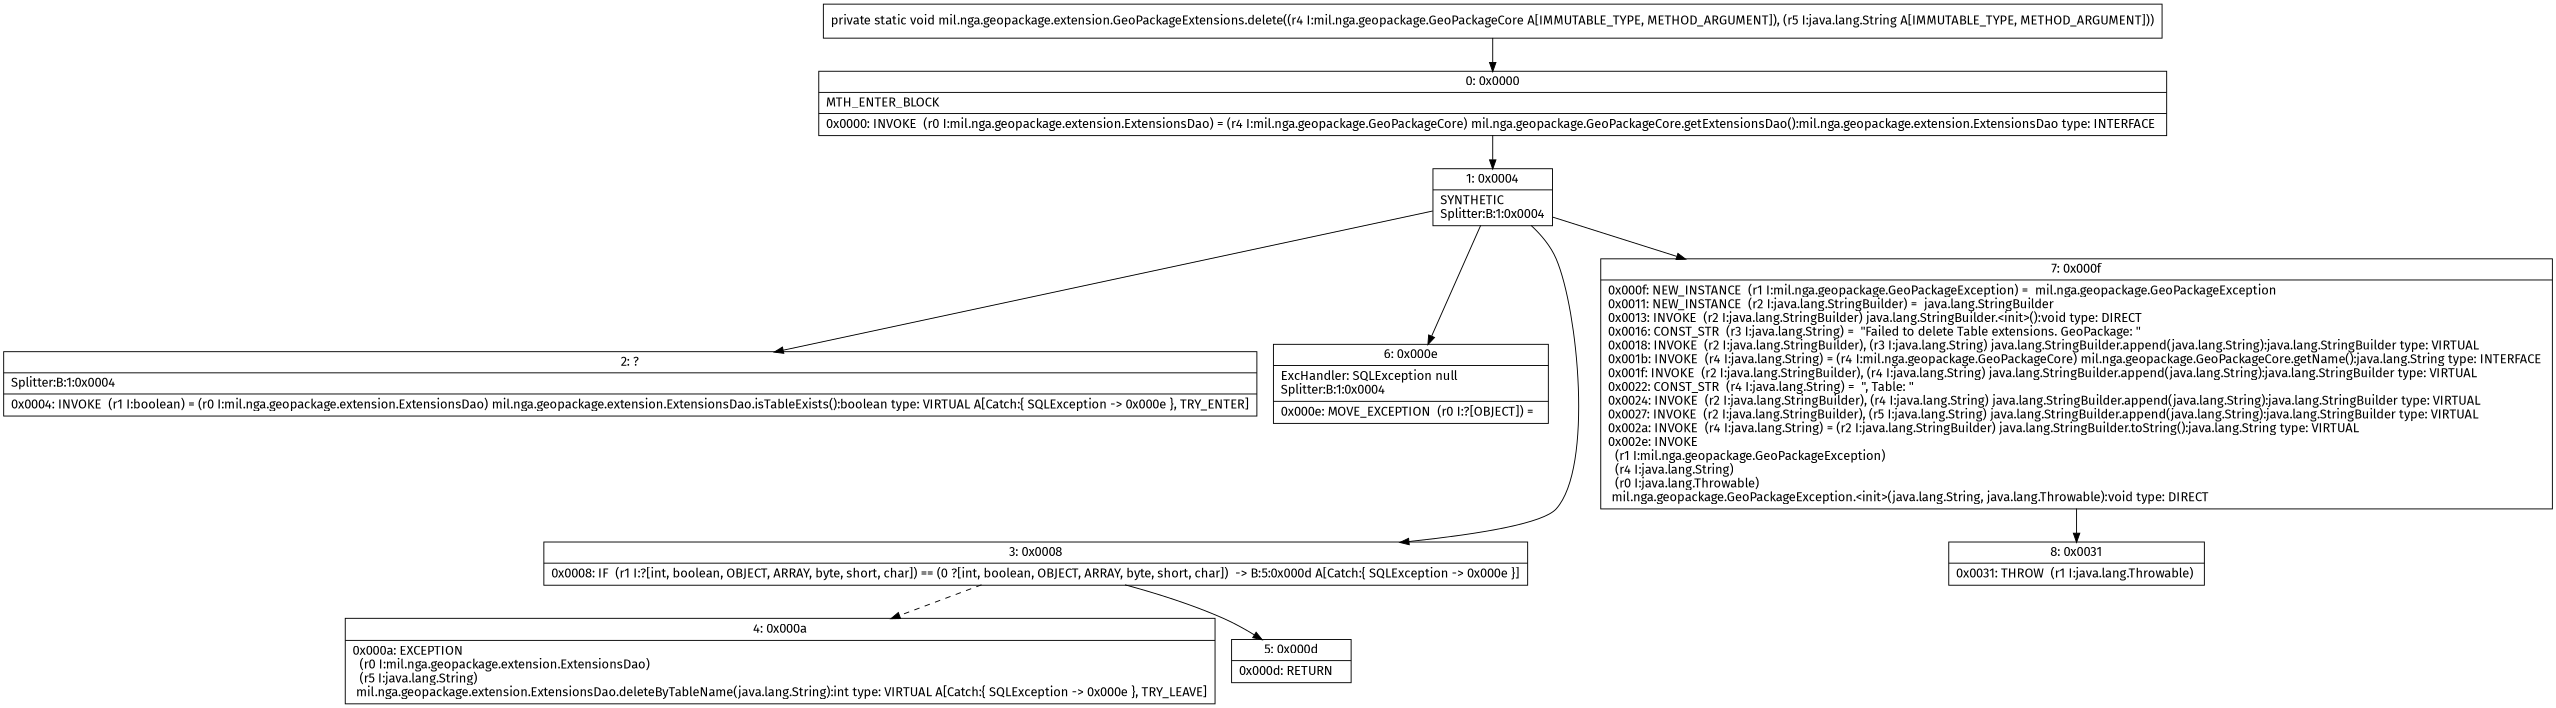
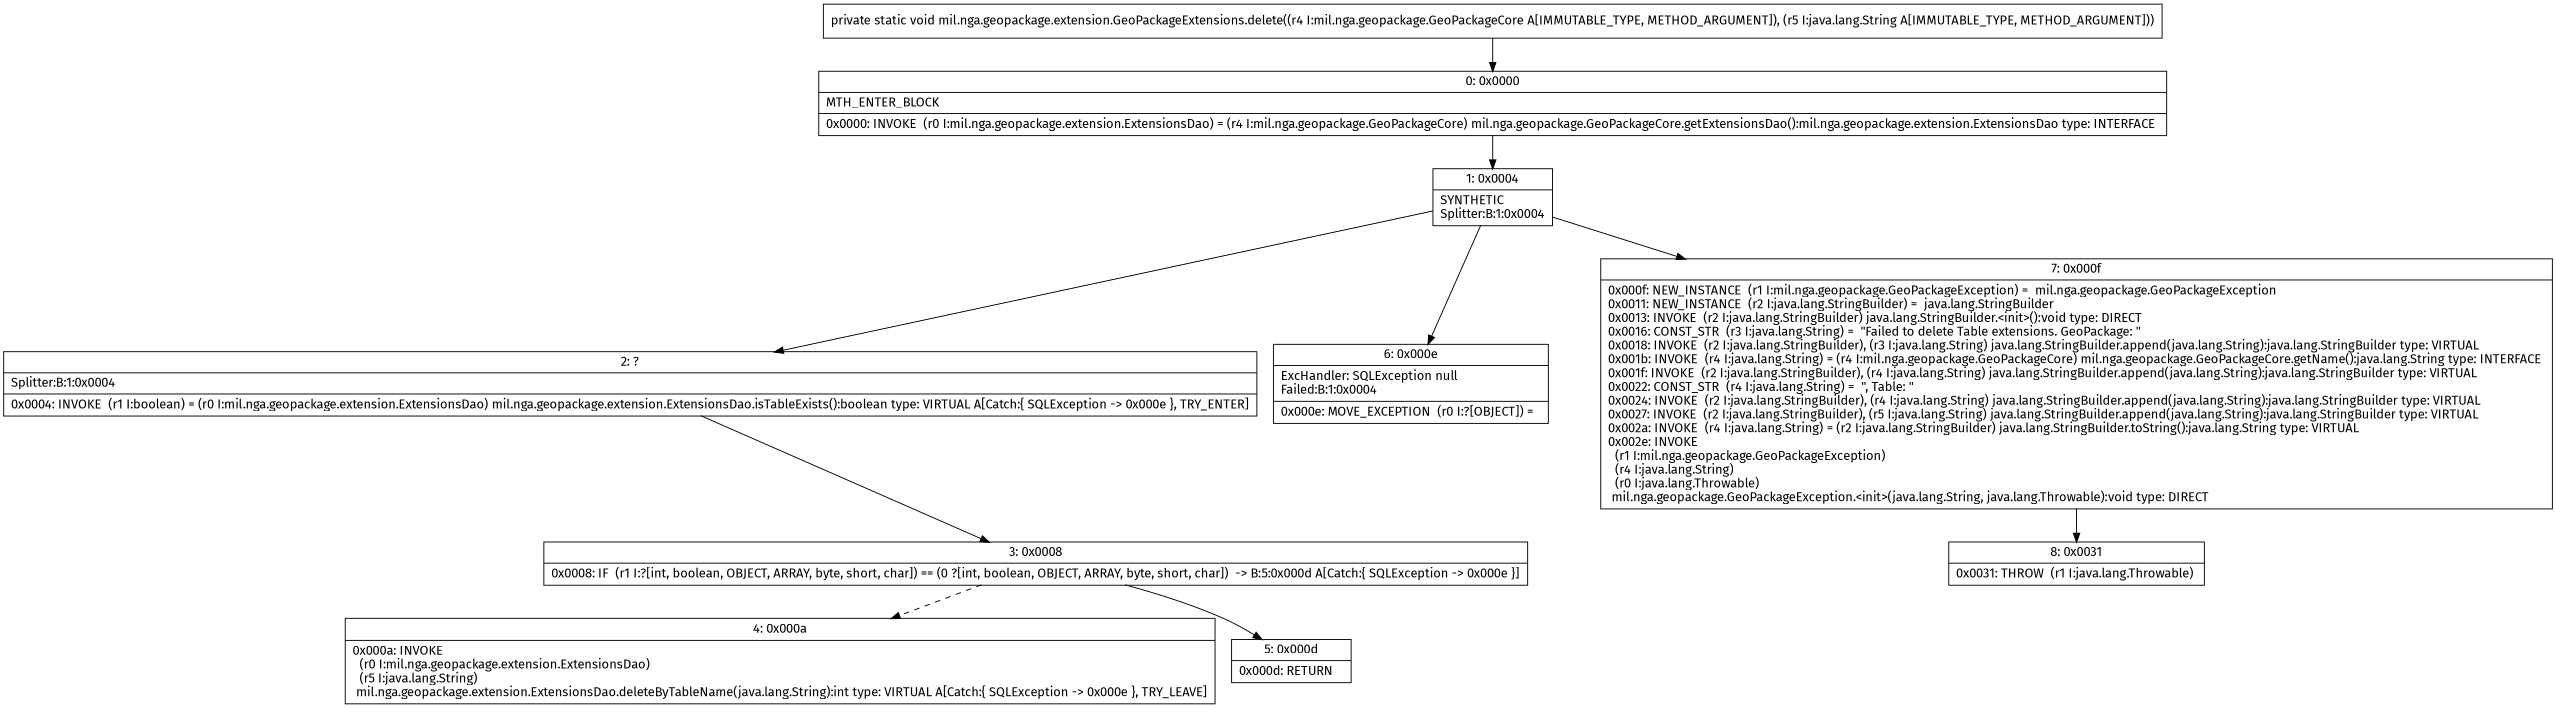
(1333, 390) -> (1329, 390)
(1577, 440) -> (841, 477)
(411, 651) -> (401, 651)
